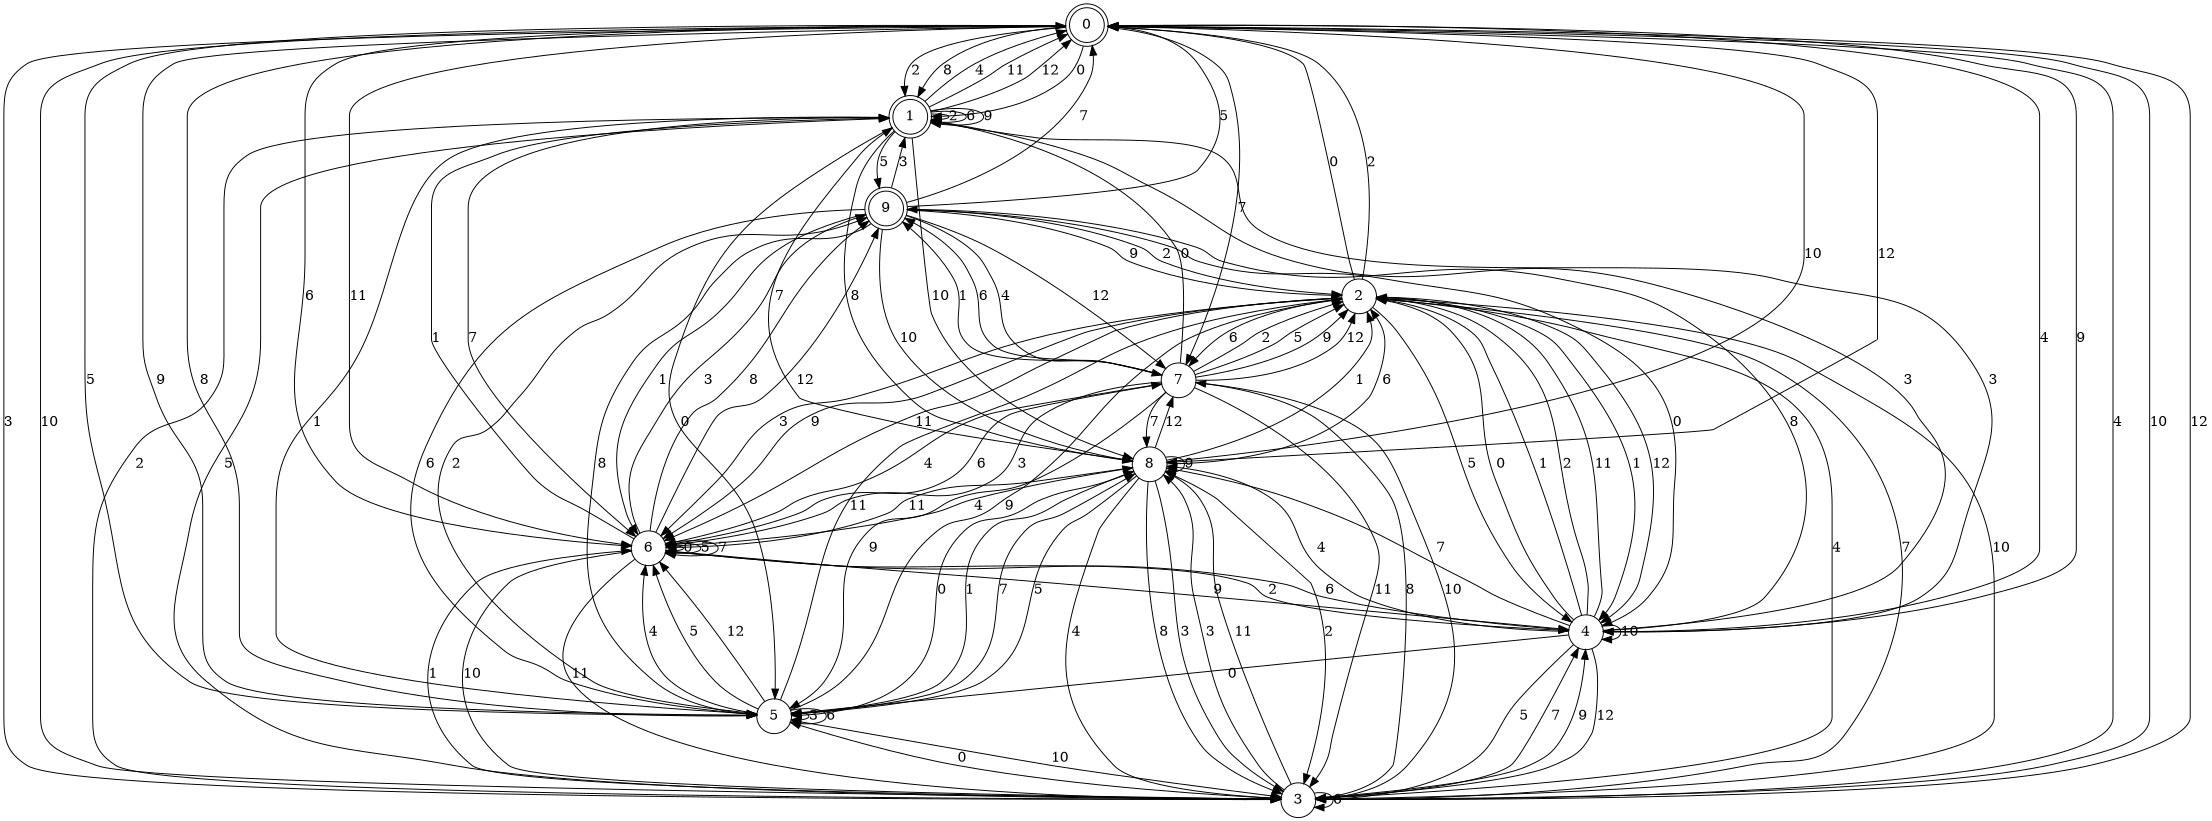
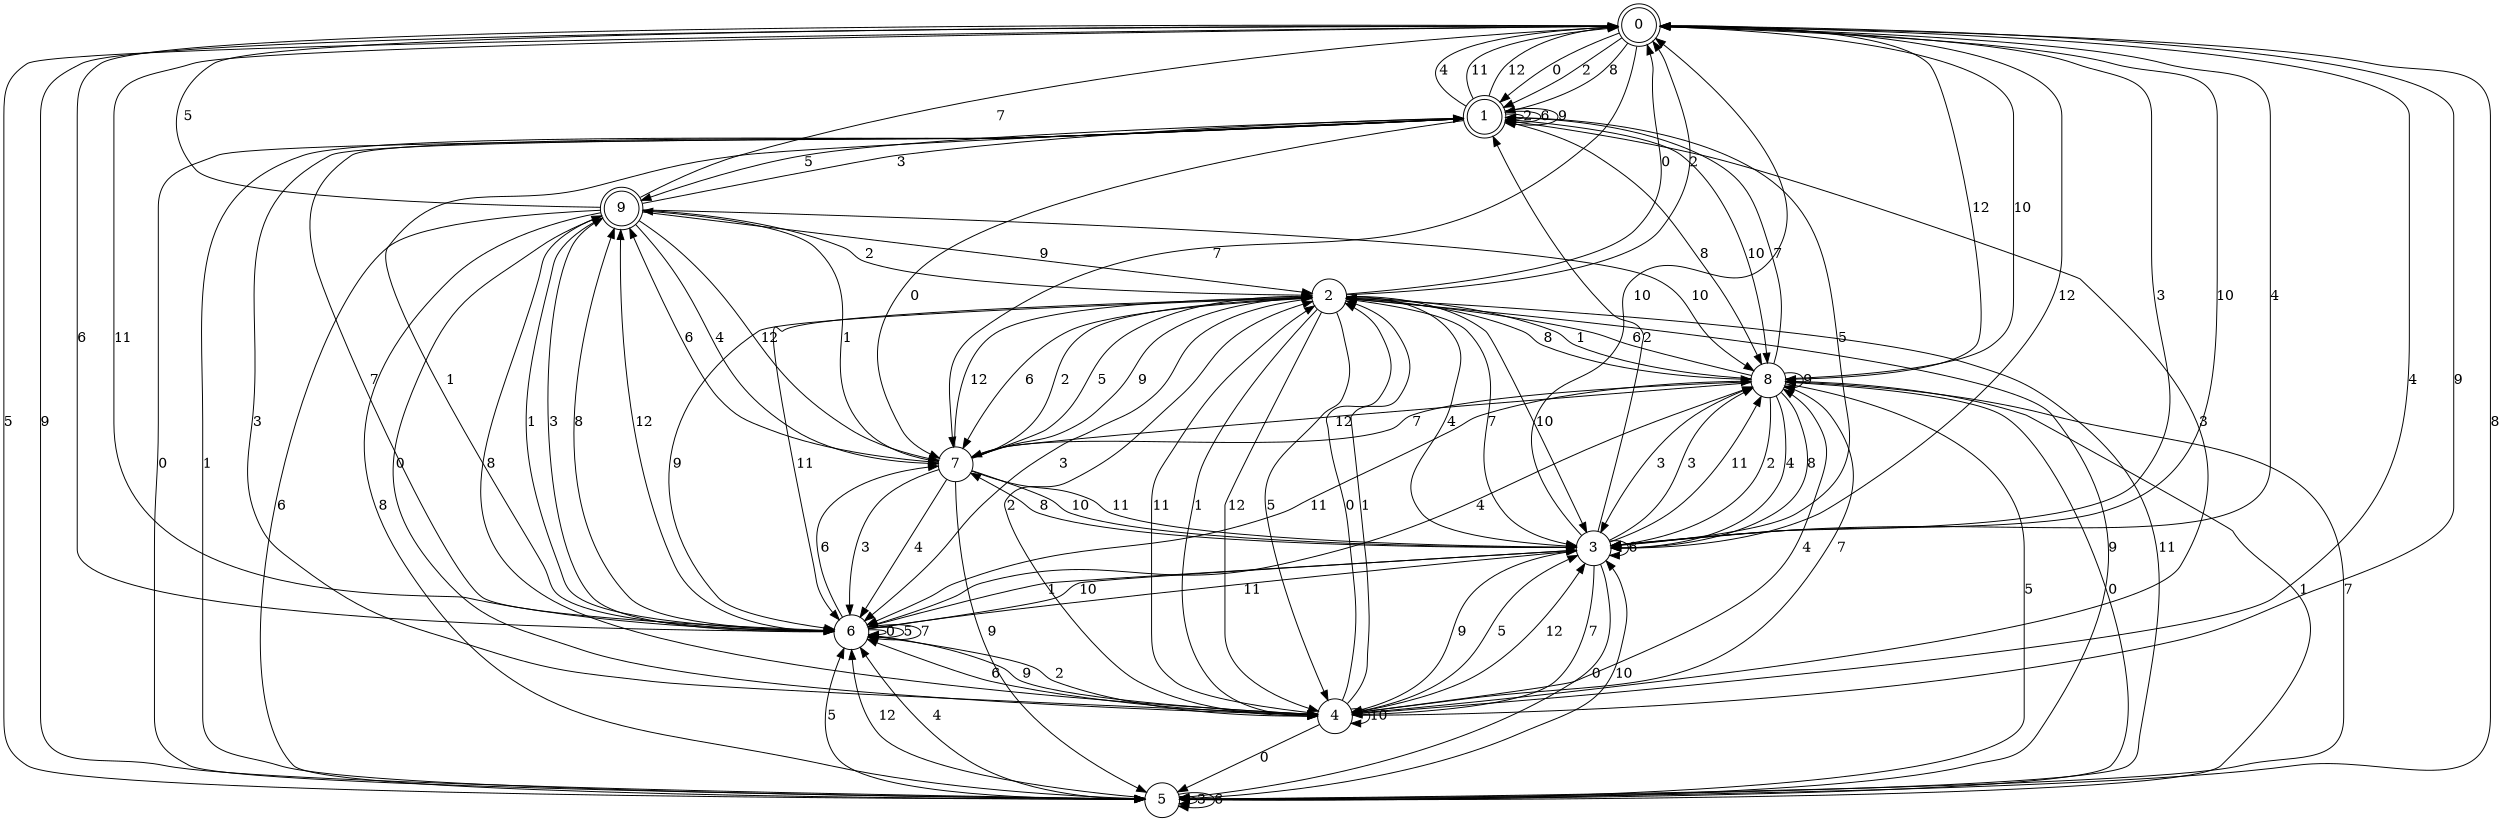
(1129, 198) -> (1080, 198)
none -> (1542, 345)
(458, 440) -> none
